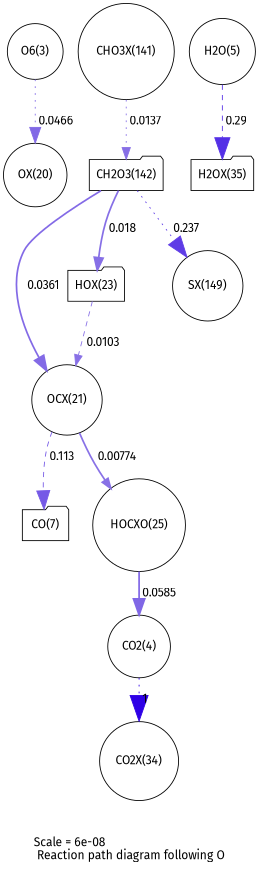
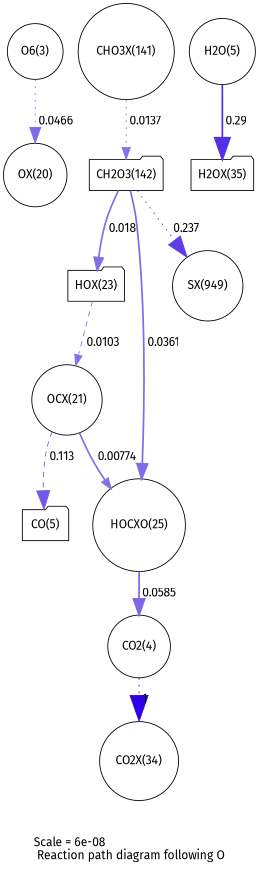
(222, 111) -> (222, 111)
(22, 257) -> (143, 327)
(208, 286) -> (208, 286)
(46, 525) -> (46, 525)
